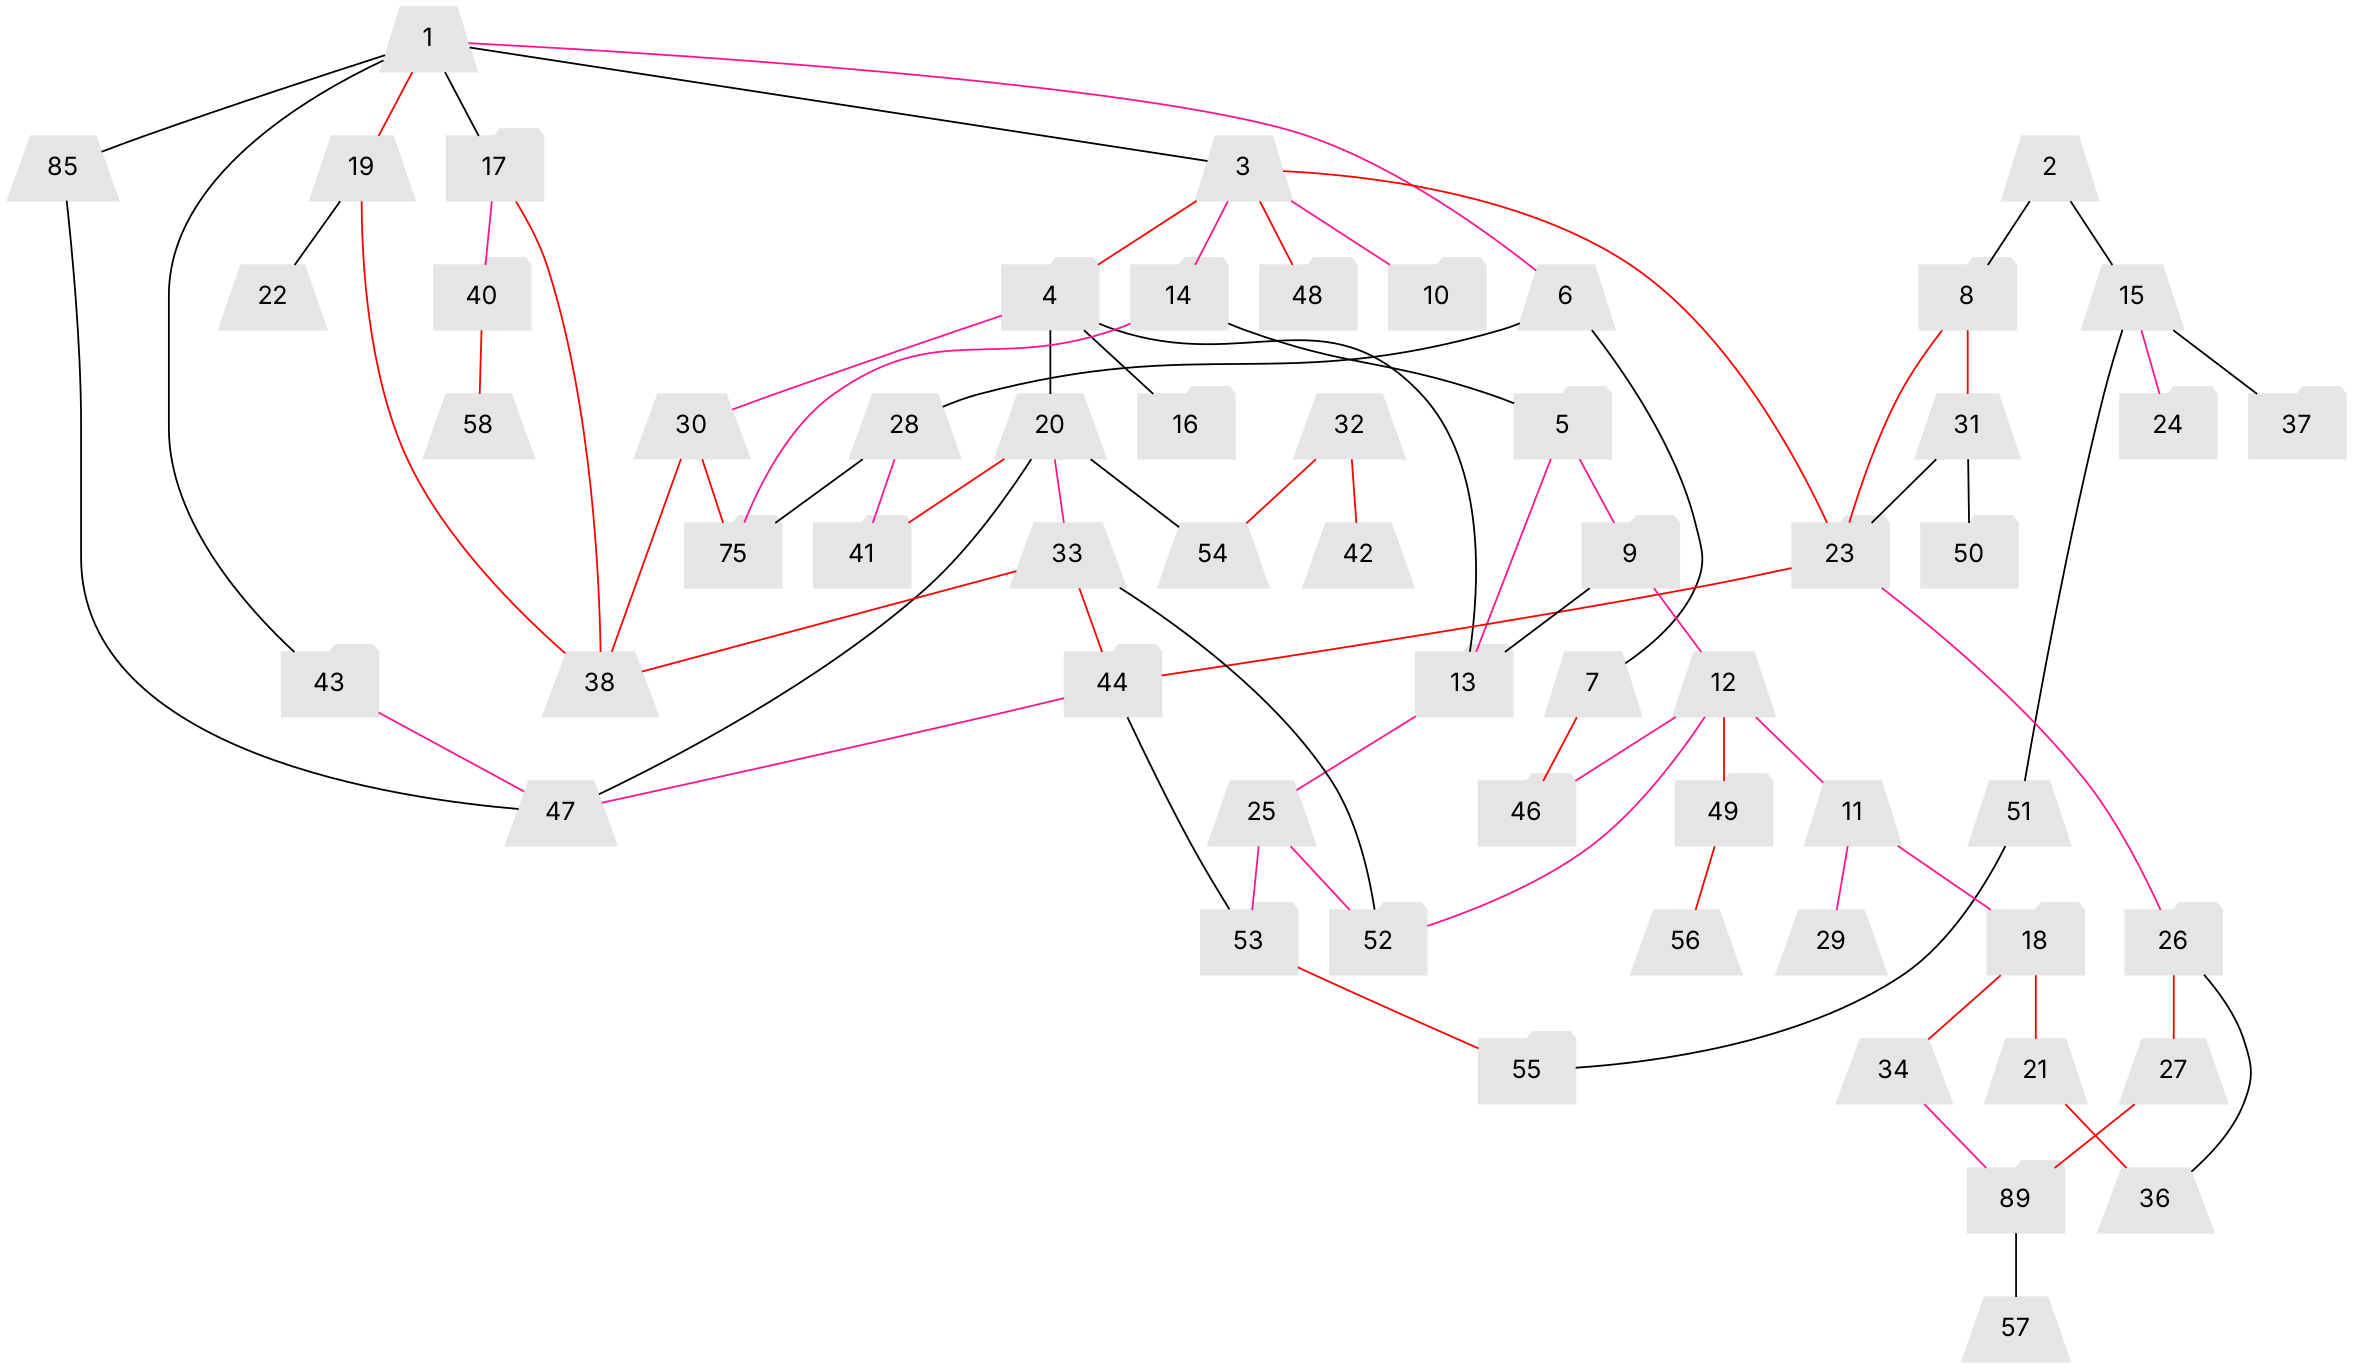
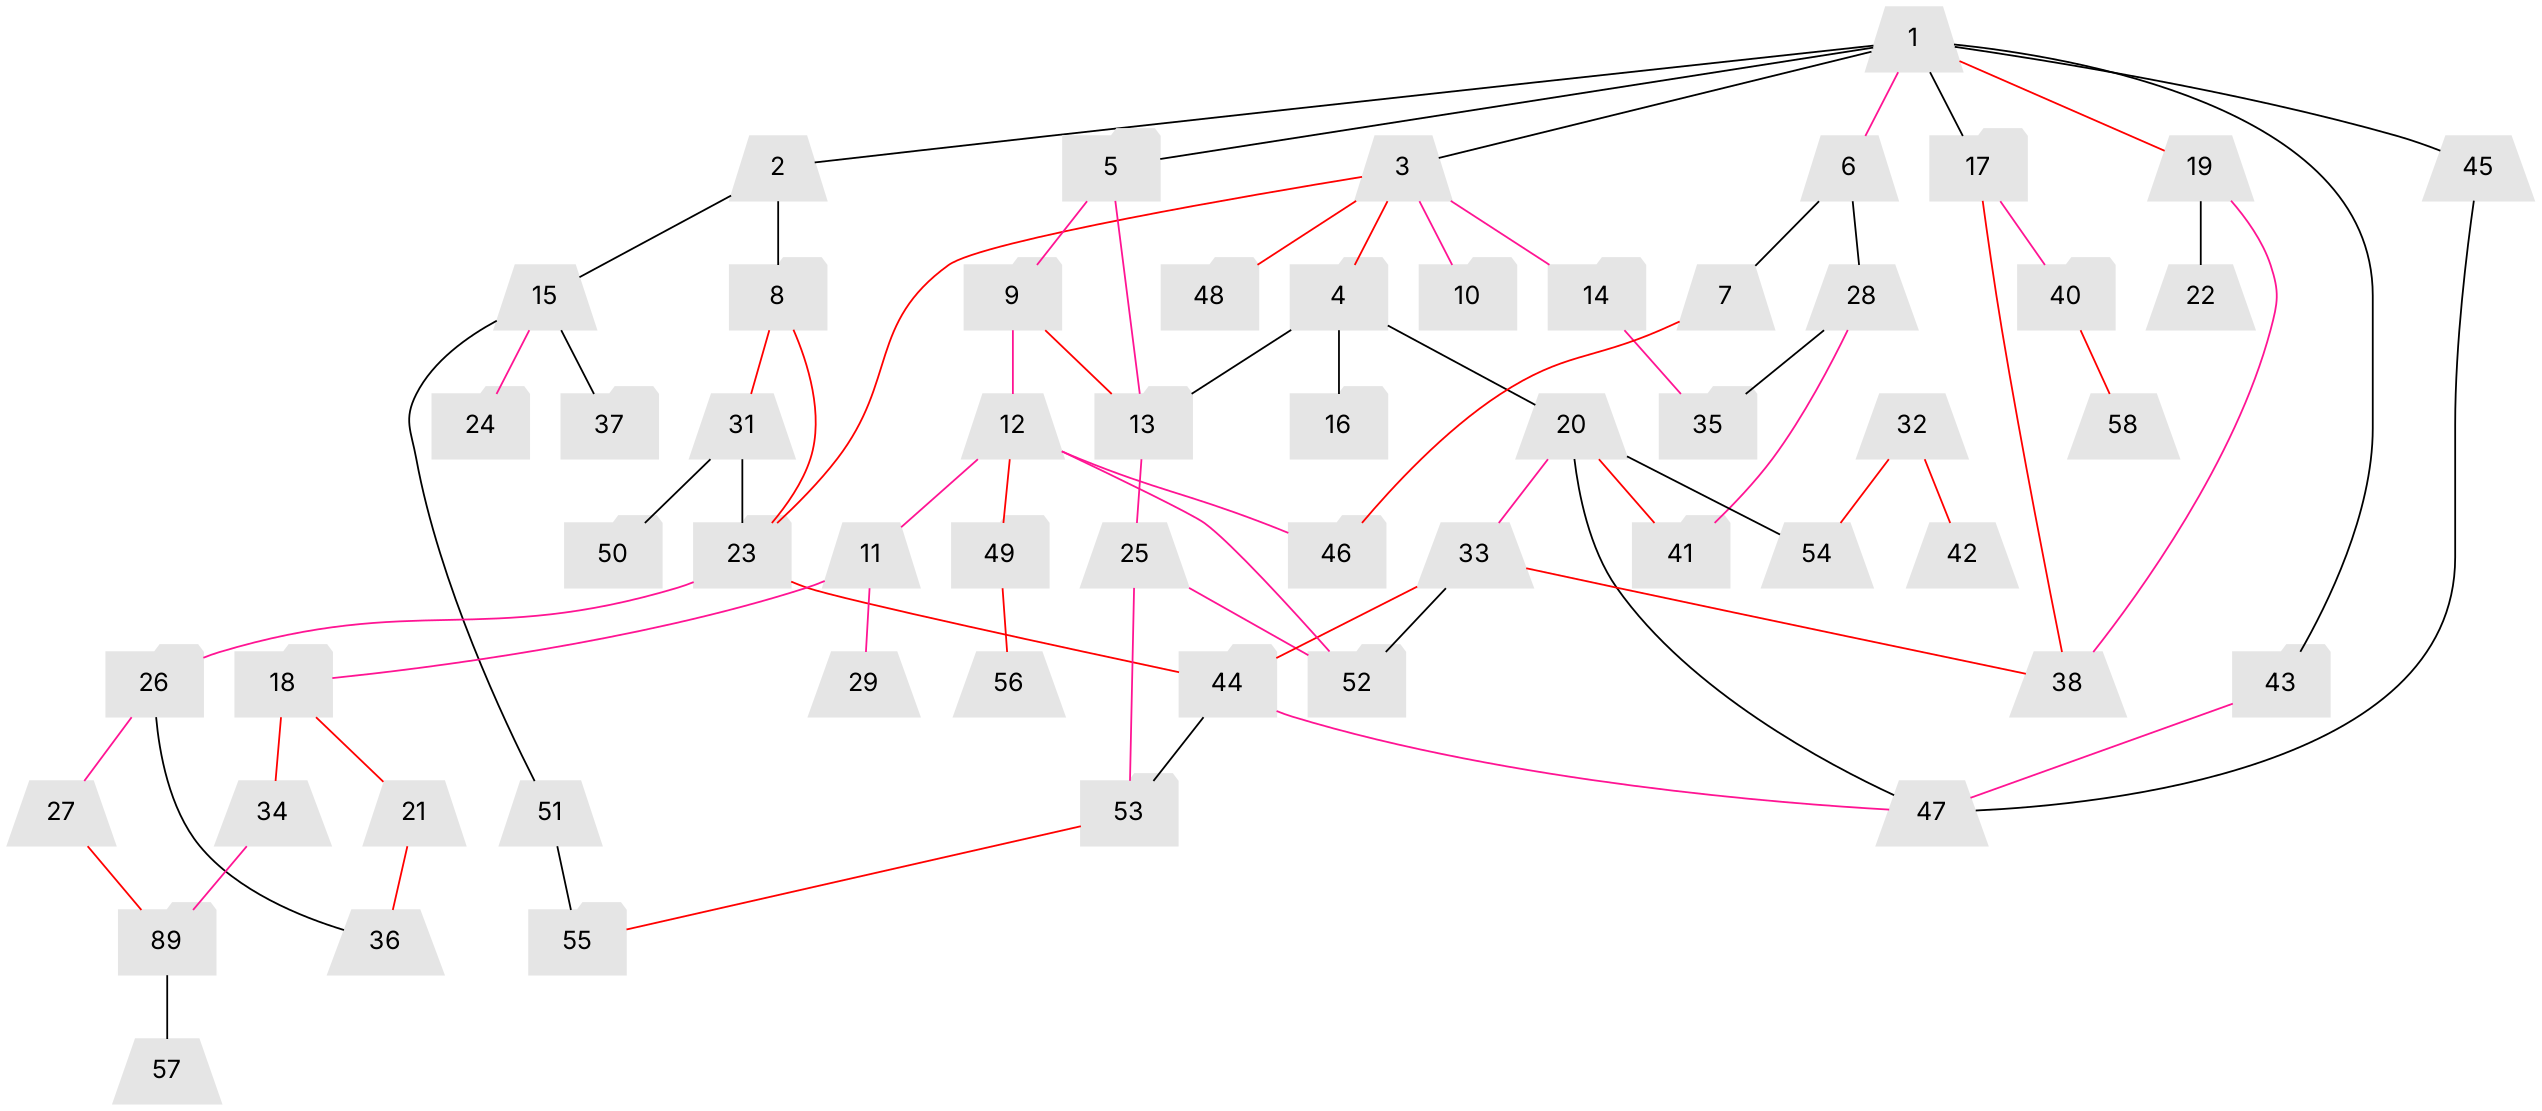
none -> (1344, 103)
(63, 168) -> (2478, 168)
(1415, 373) -> (1517, 103)
(692, 426) -> none
(405, 454) -> (2230, 436)
(733, 555) -> (1708, 426)
(1539, 626) -> (1078, 362)
(2174, 1007) -> (108, 749)
